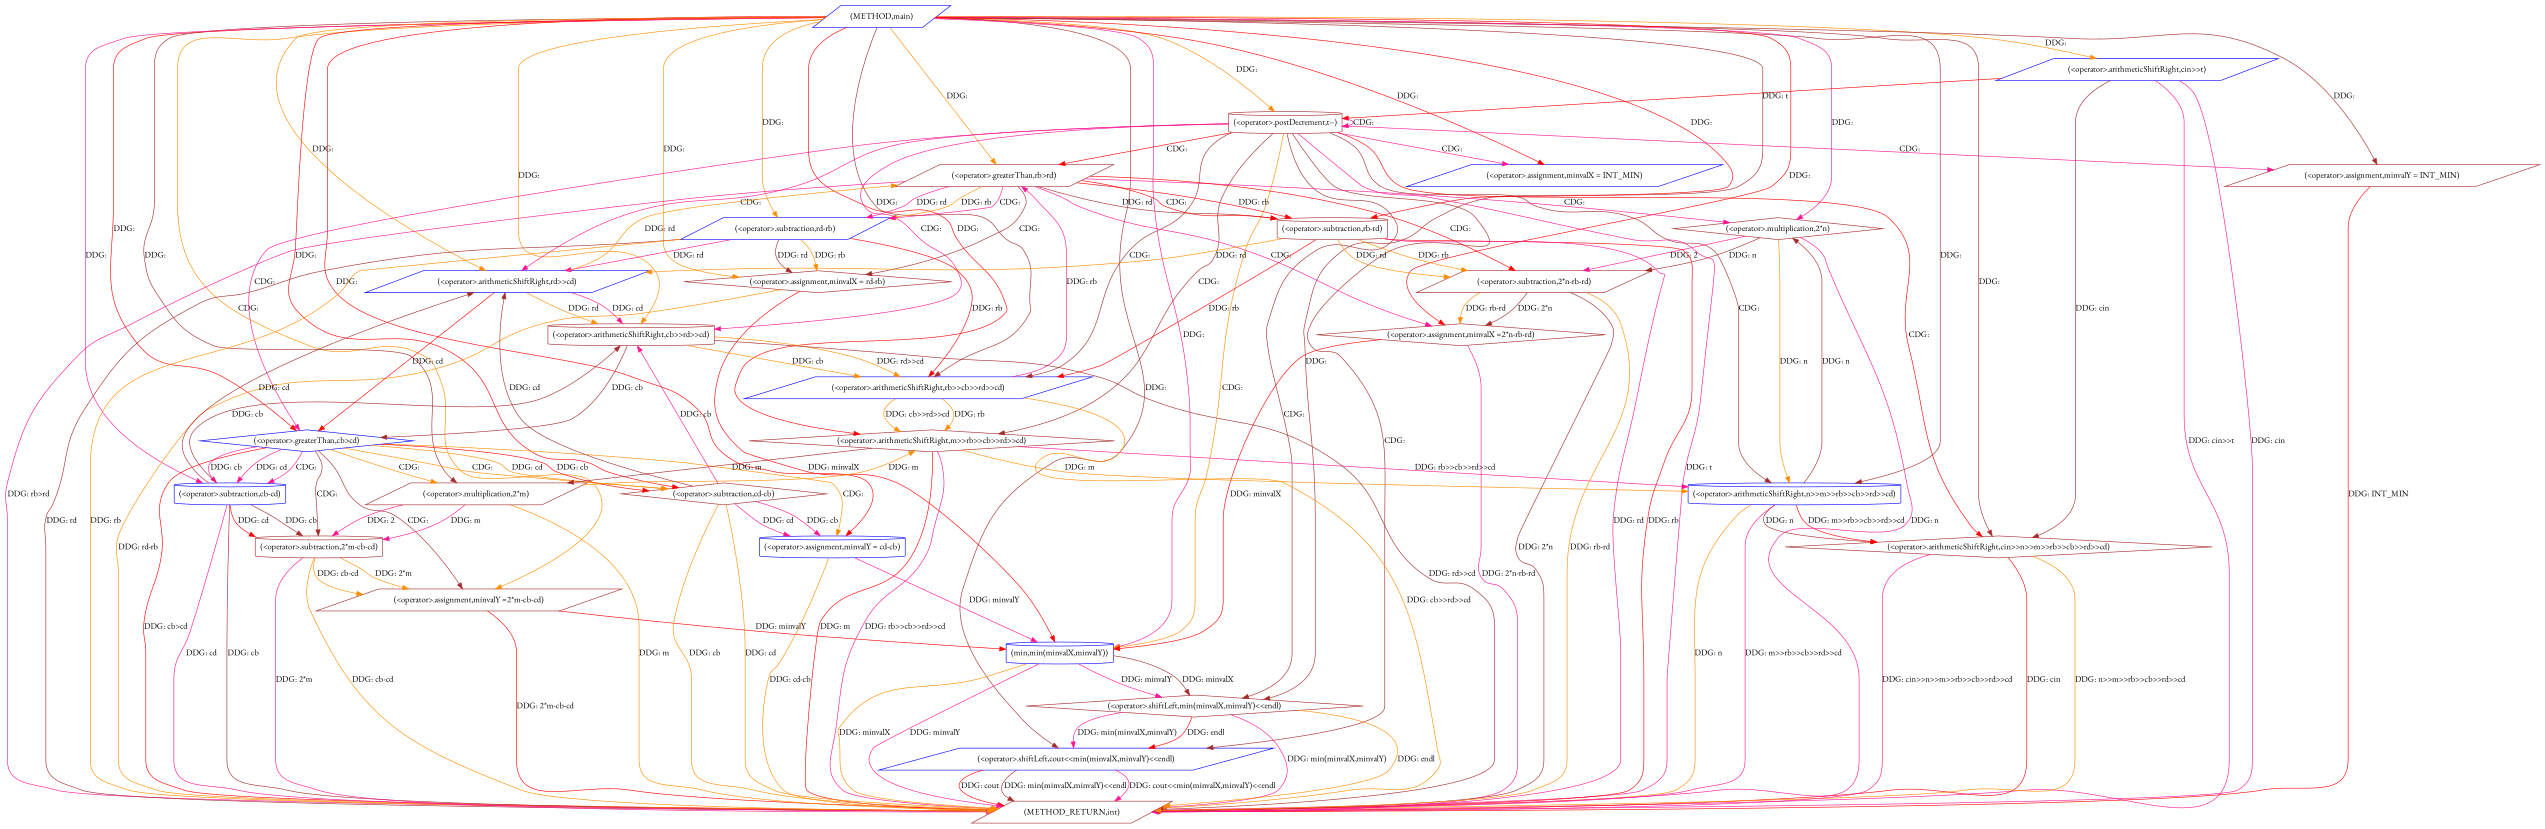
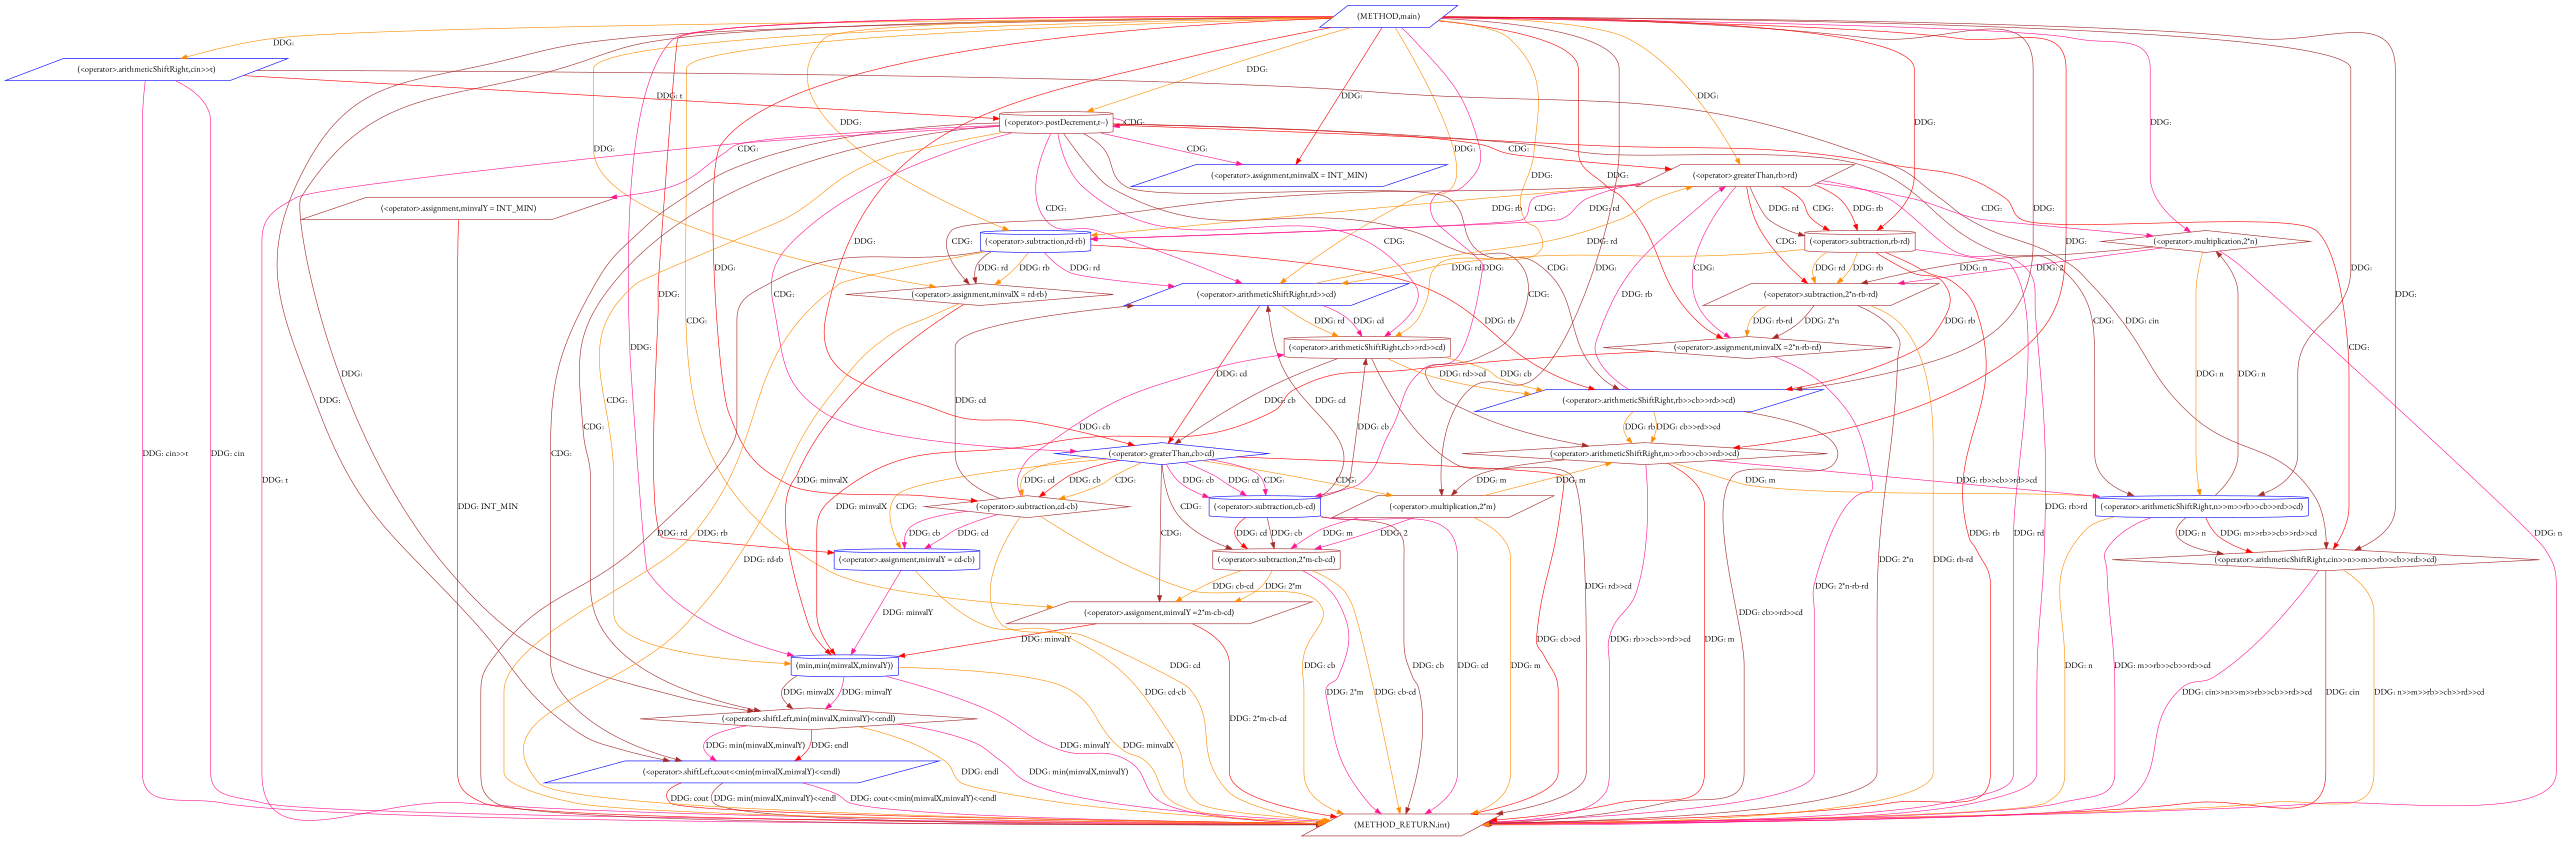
(2016, 36) -> none
(785, 229) -> (1036, 241)
(1346, 524) -> (1743, 646)
